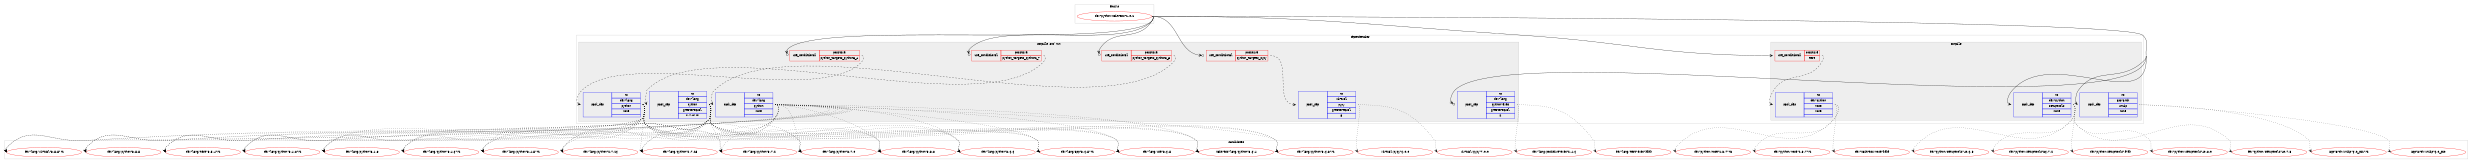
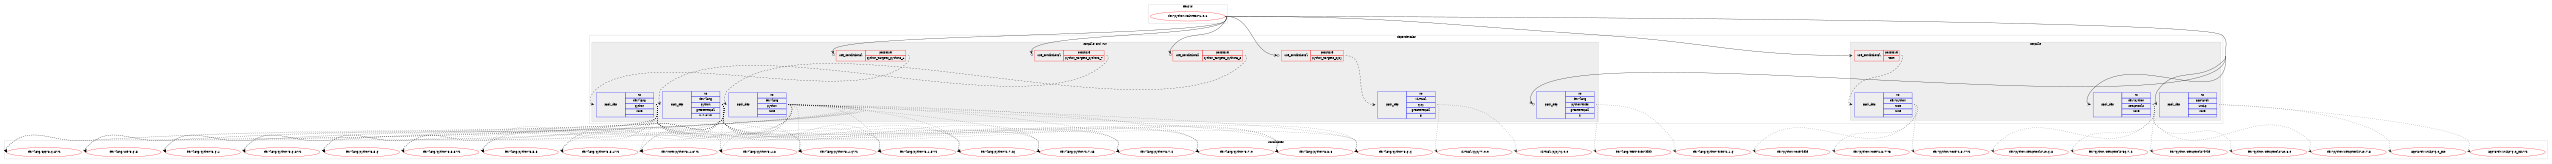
(44, 152) -> (442, 152)
(203, 152) -> (600, 152)
(283, 152) -> (680, 152)
none -> (362, 152)
(1236, 152) -> (203, 152)
(1554, 152) -> (1713, 152)
(1872, 152) -> (1793, 152)
